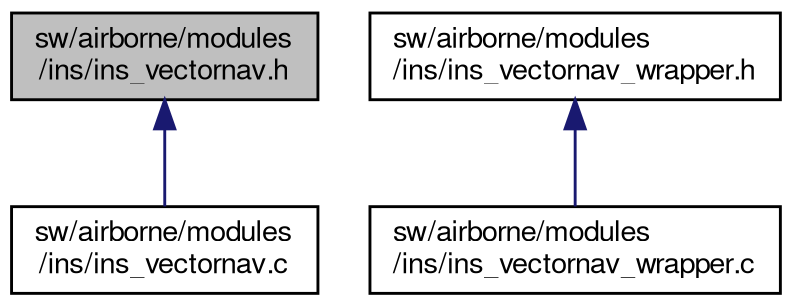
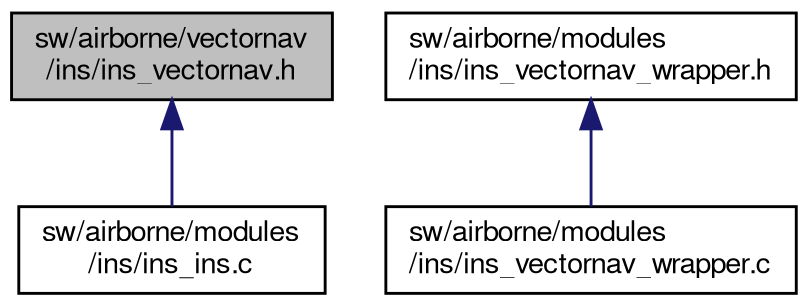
(165, 56) -> (172, 56)
(165, 250) -> (172, 250)
